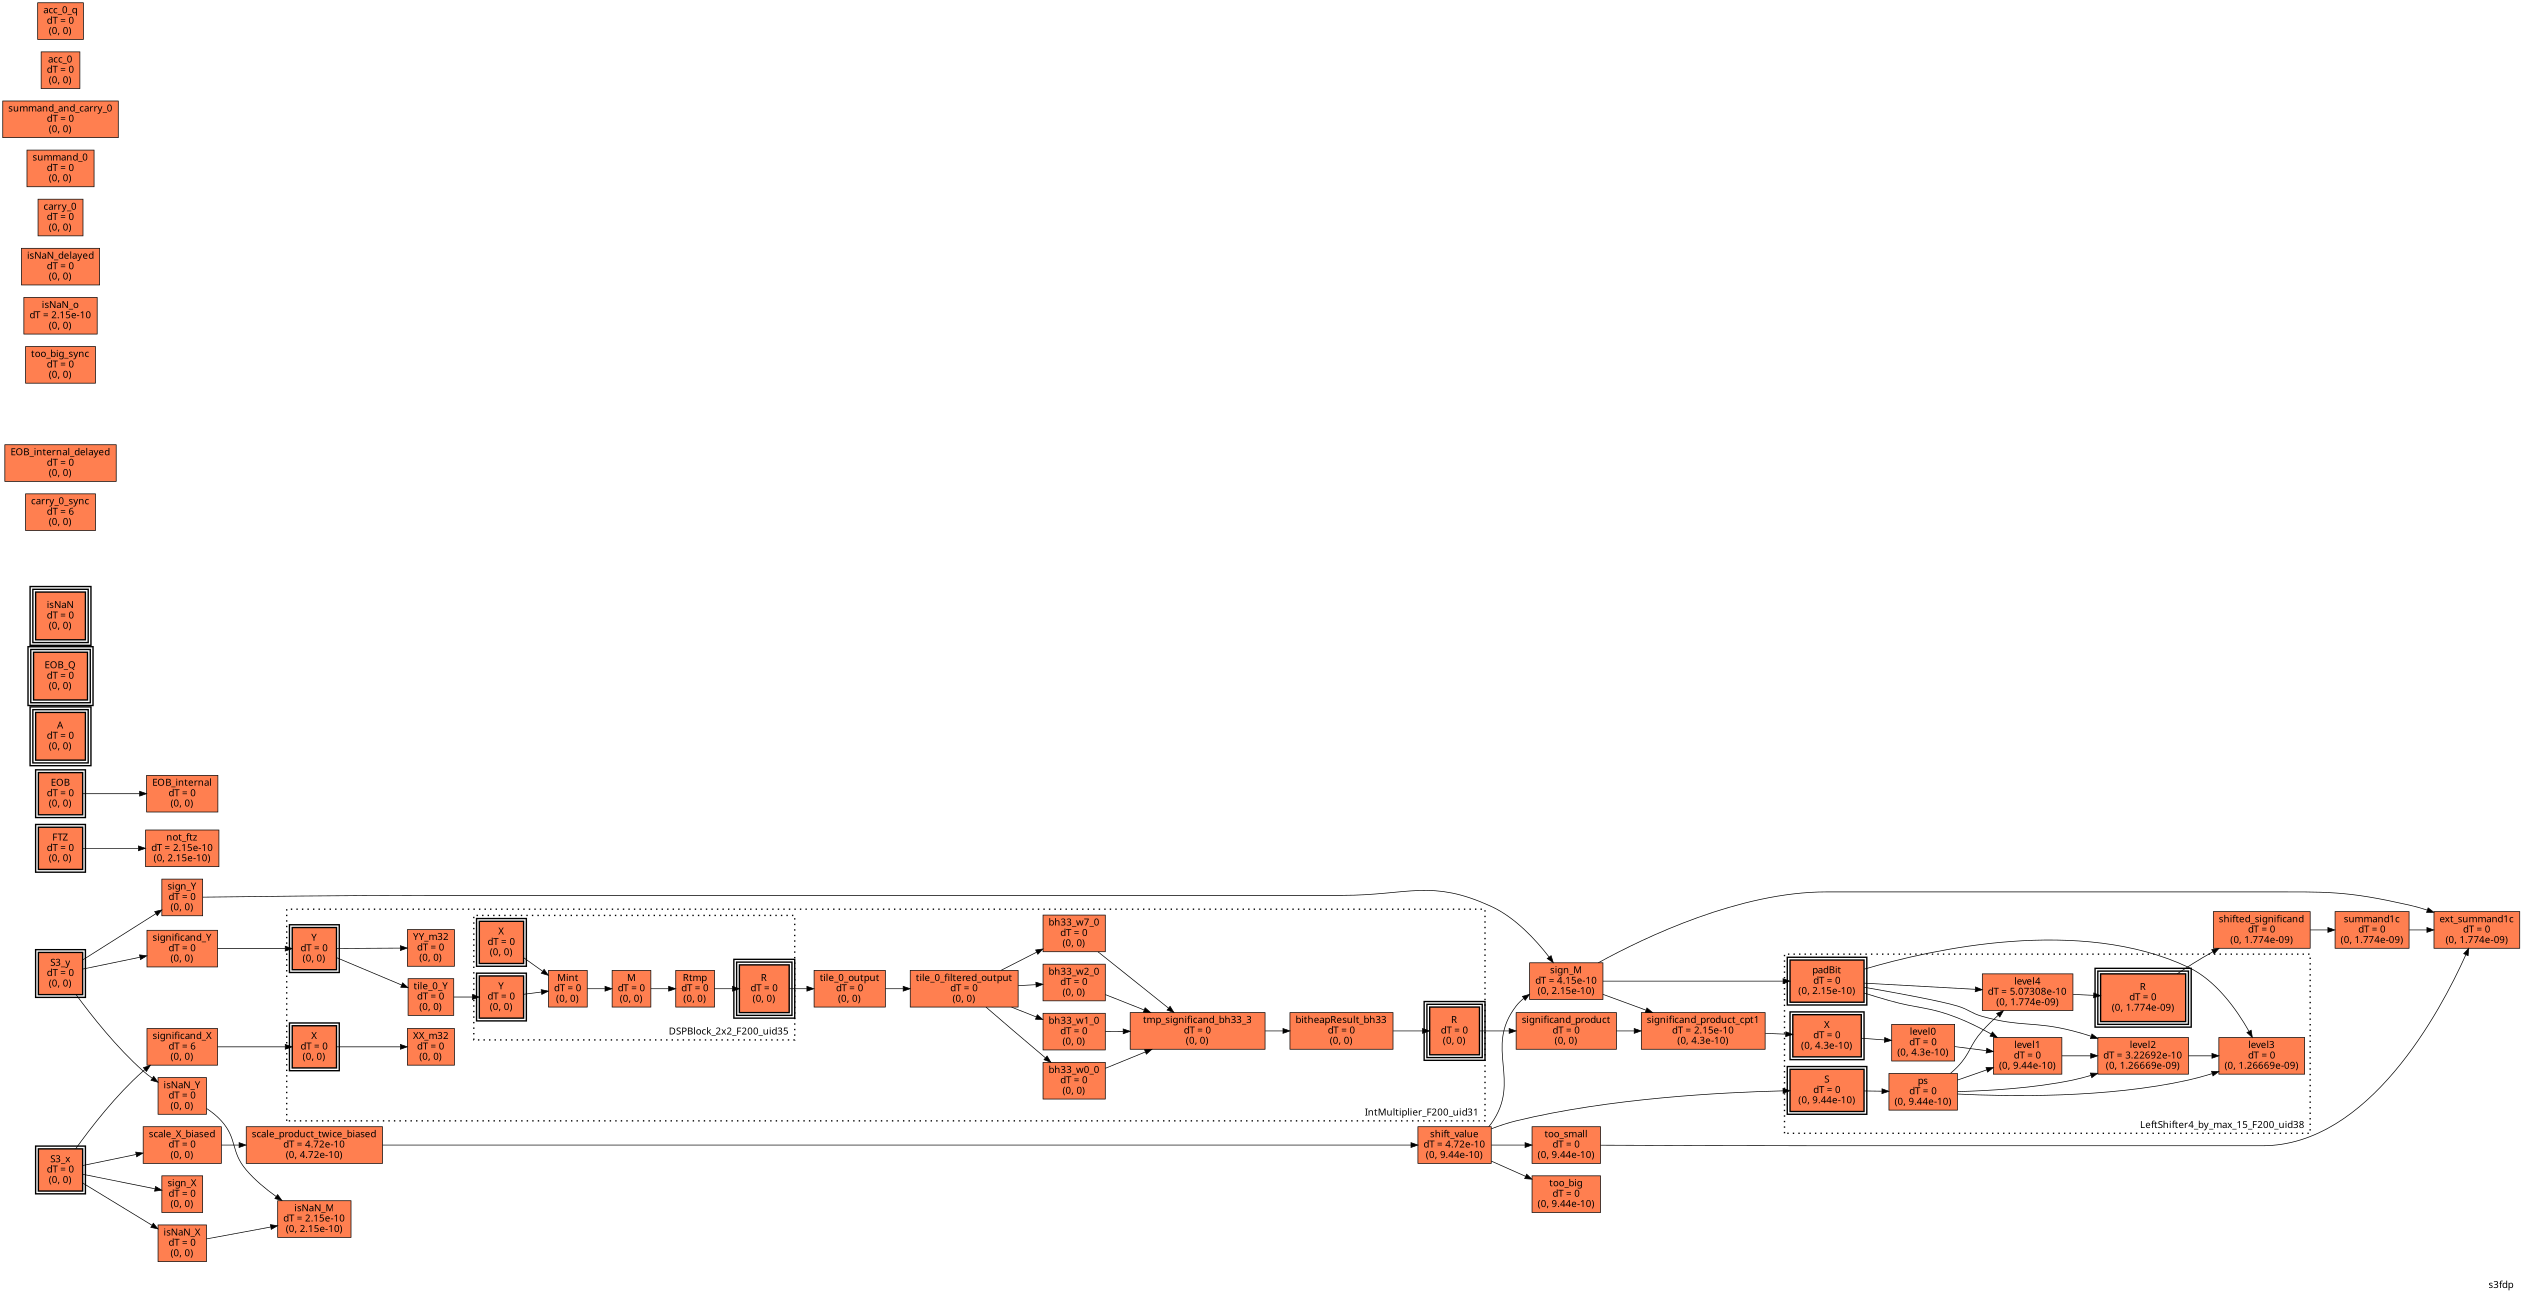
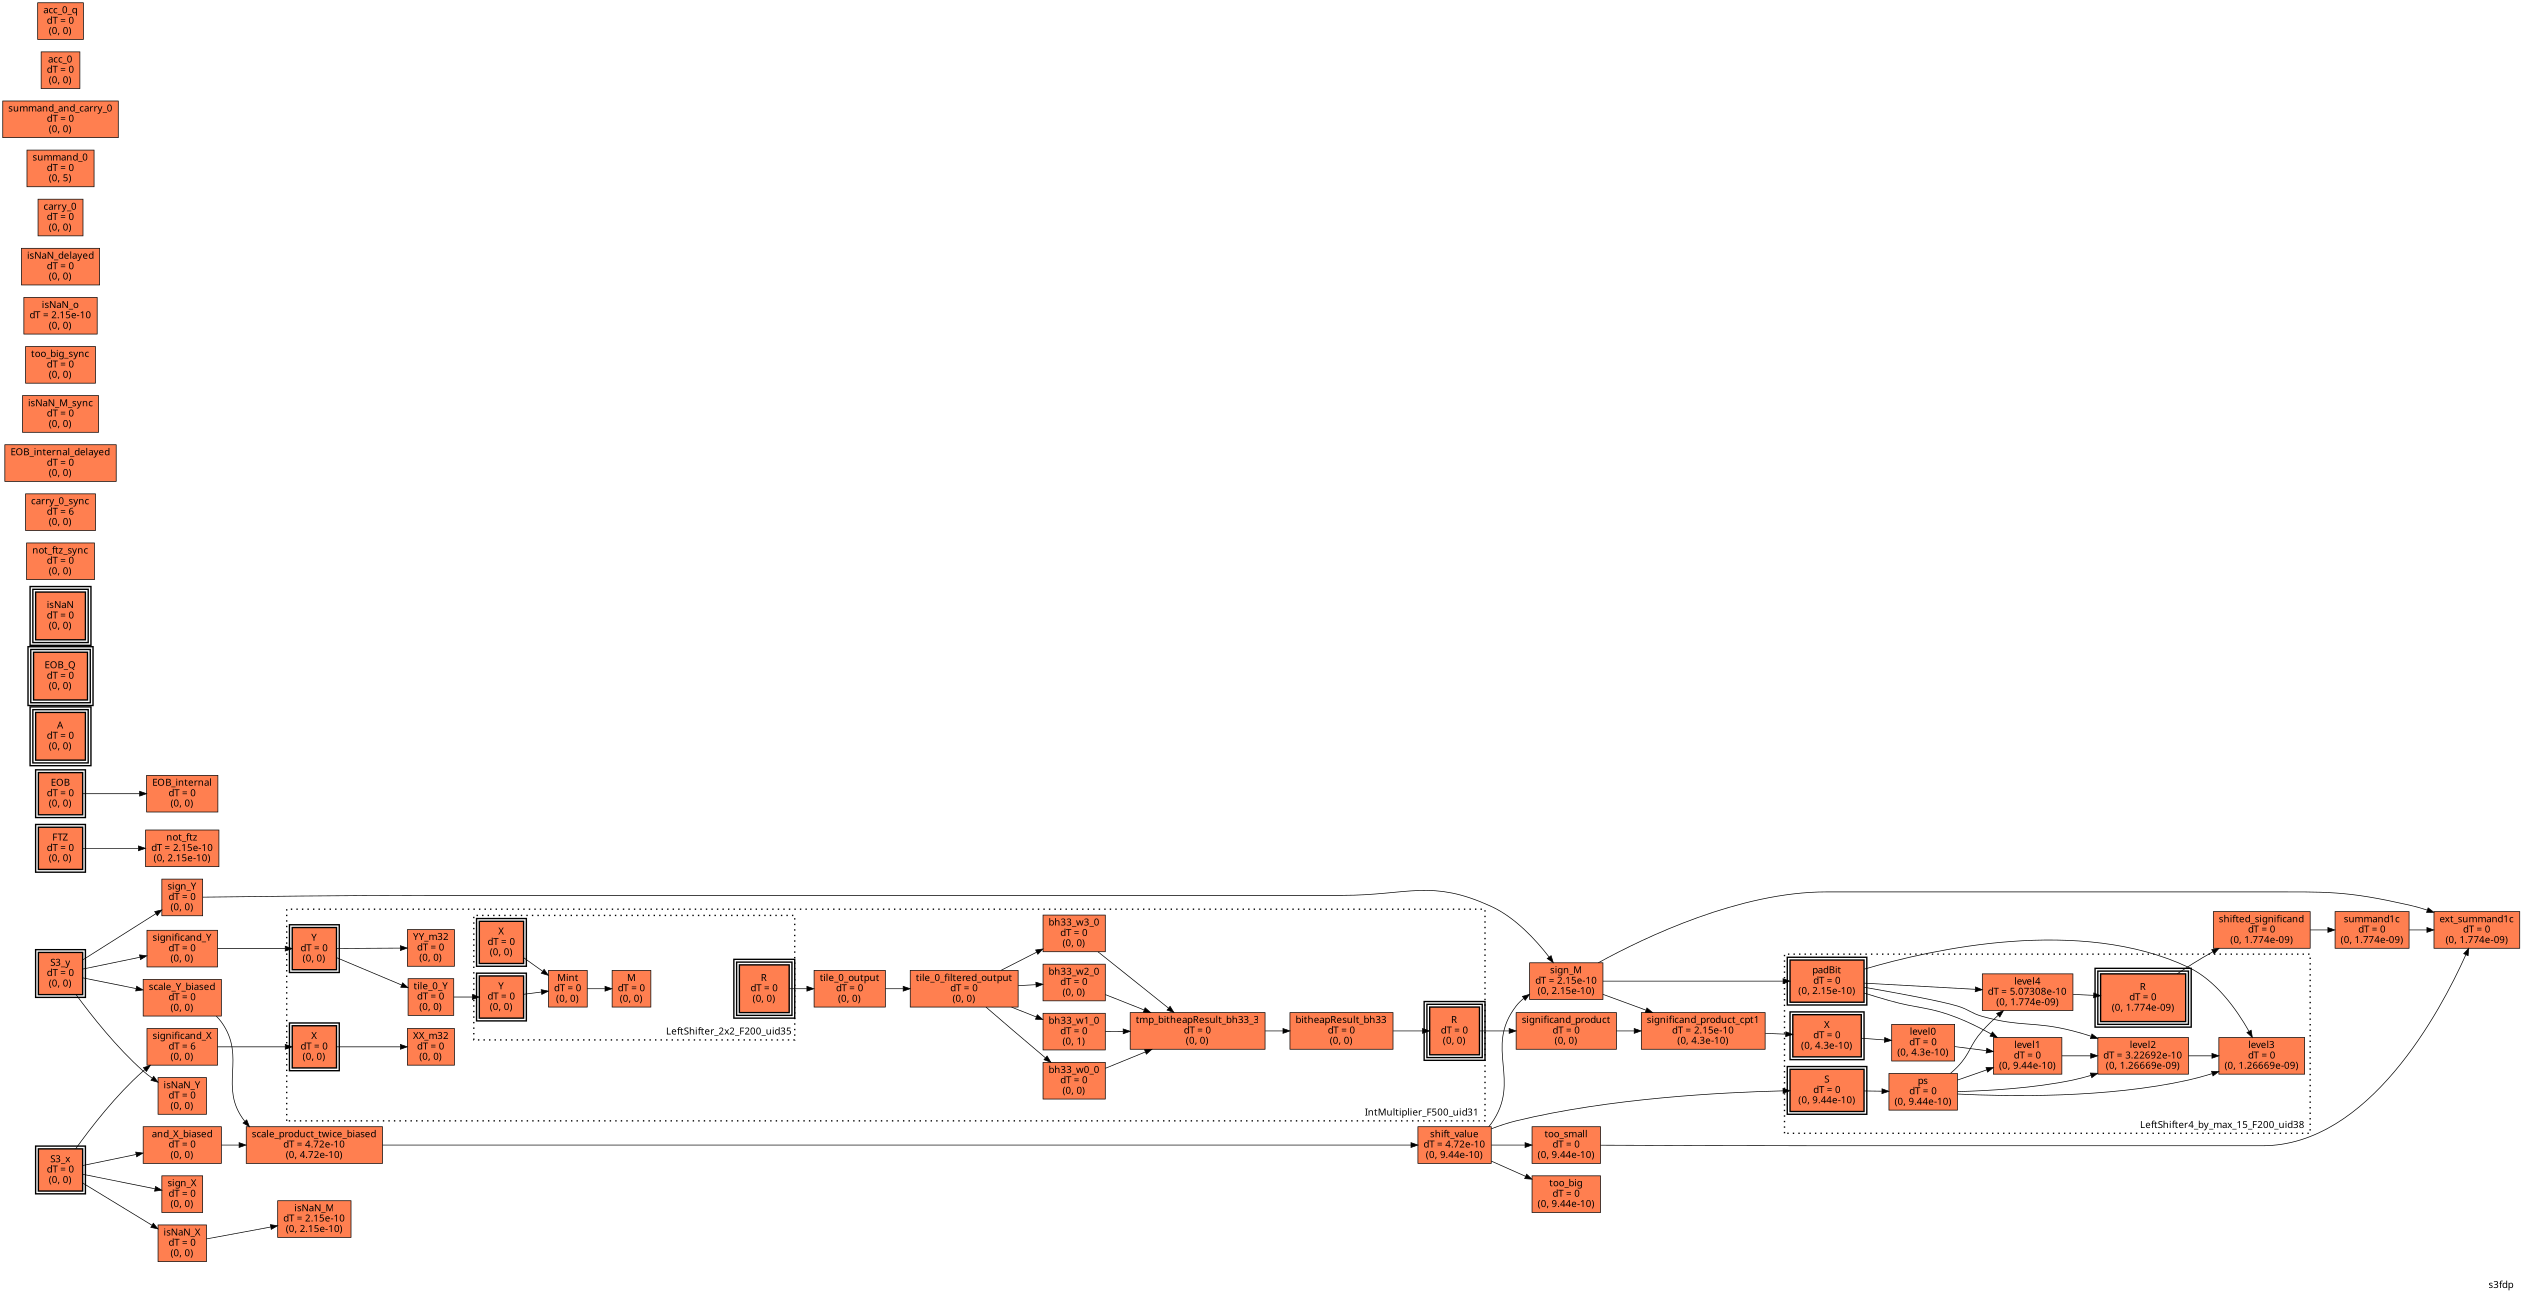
(61, 168) -> (61, 168)
none -> (61, 414)
none -> (61, 561)
(1074, 933) -> (1074, 933)
(1566, 981) -> (1566, 981)
(695, 989) -> none
none -> (182, 998)
(1198, 1031) -> (1198, 1031)
(729, 1032) -> (729, 1032)
(1074, 1032) -> (1074, 1032)
(1422, 1113) -> (1422, 1113)
(182, 1145) -> (182, 1145)
(237, 1155) -> none
